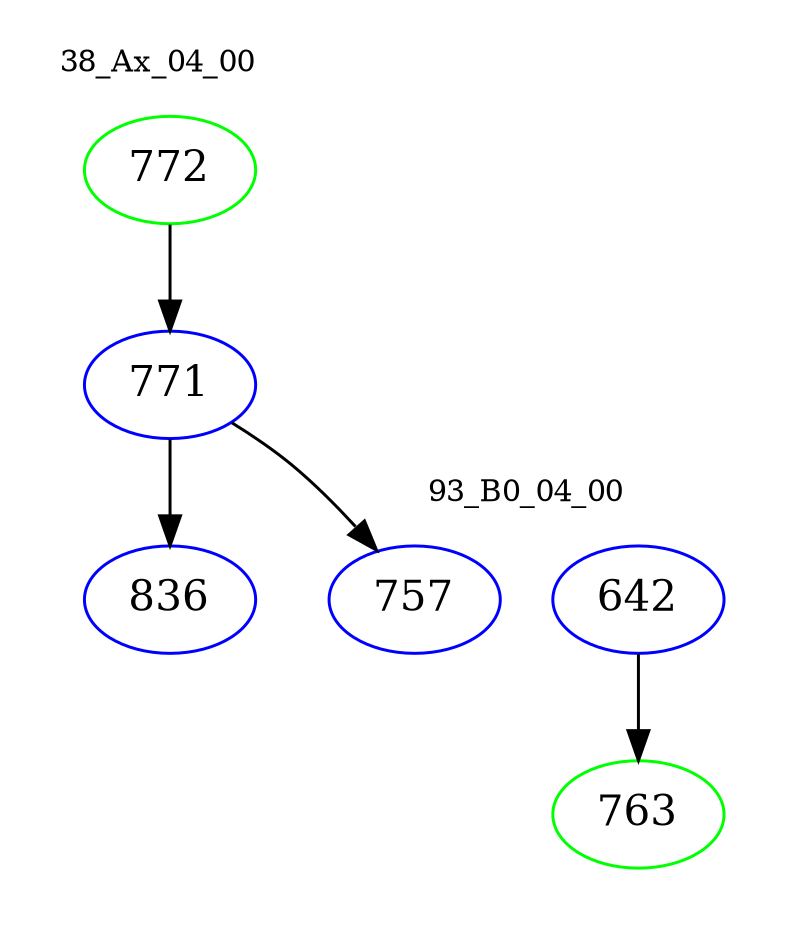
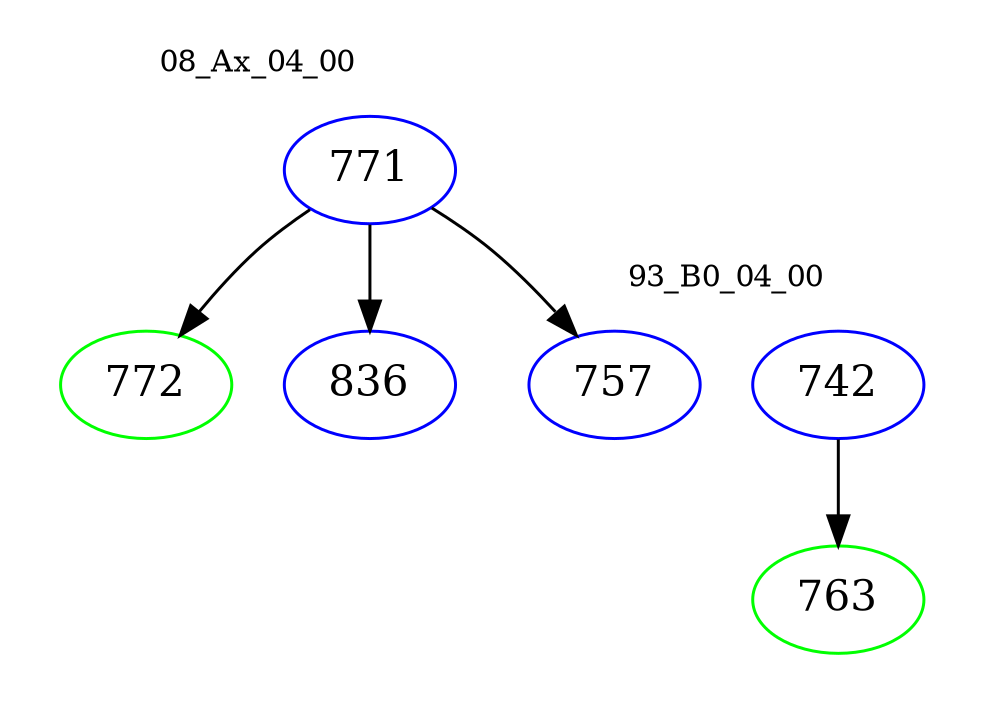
(158, 64) -> (258, 64)
(170, 263) -> (250, 256)
(638, 600) -> (838, 385)
